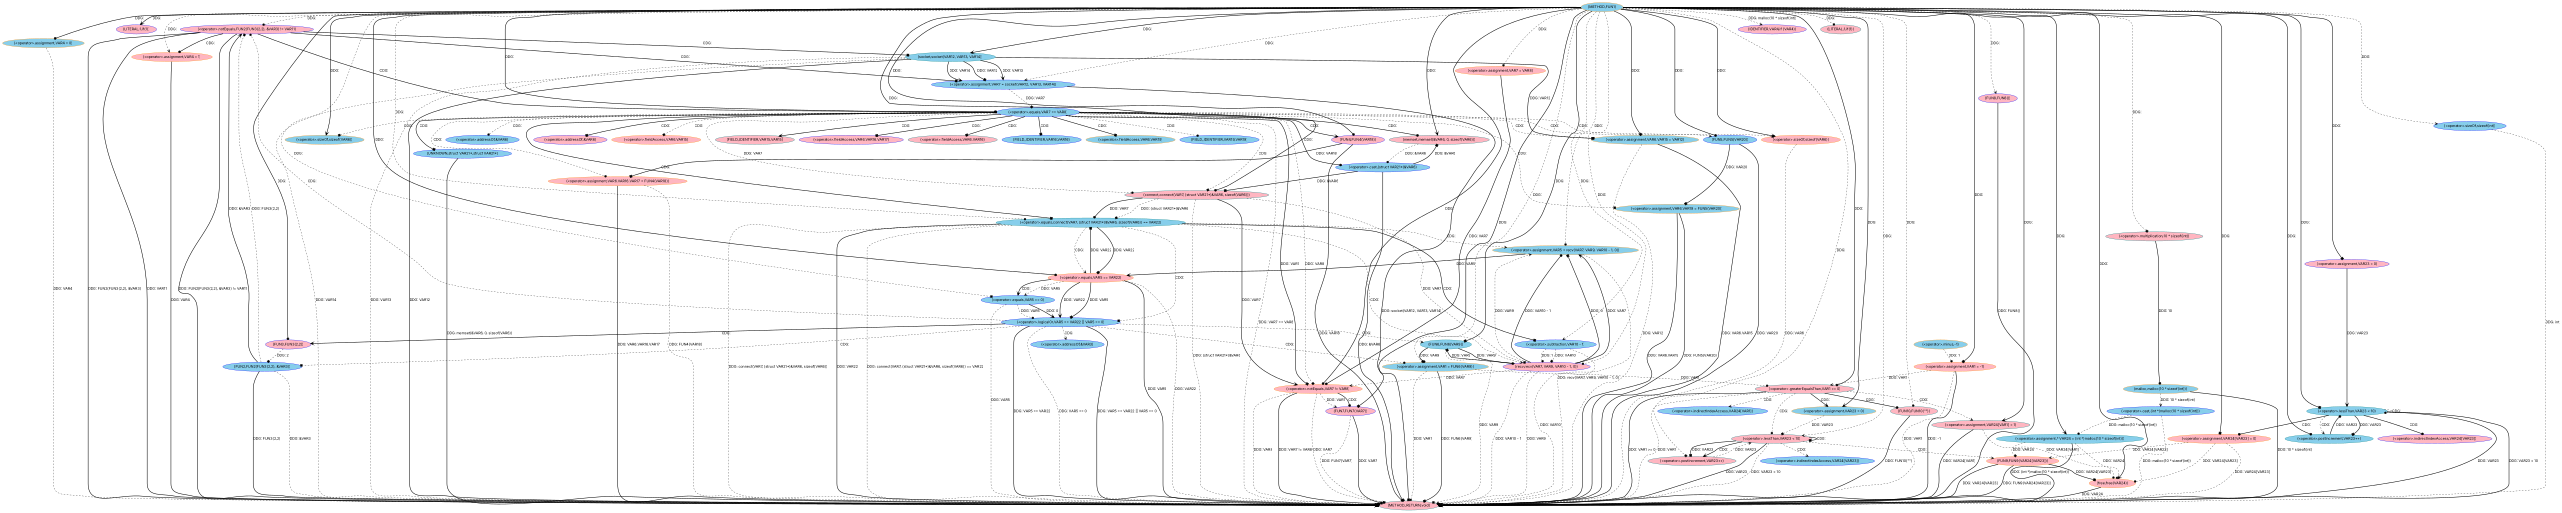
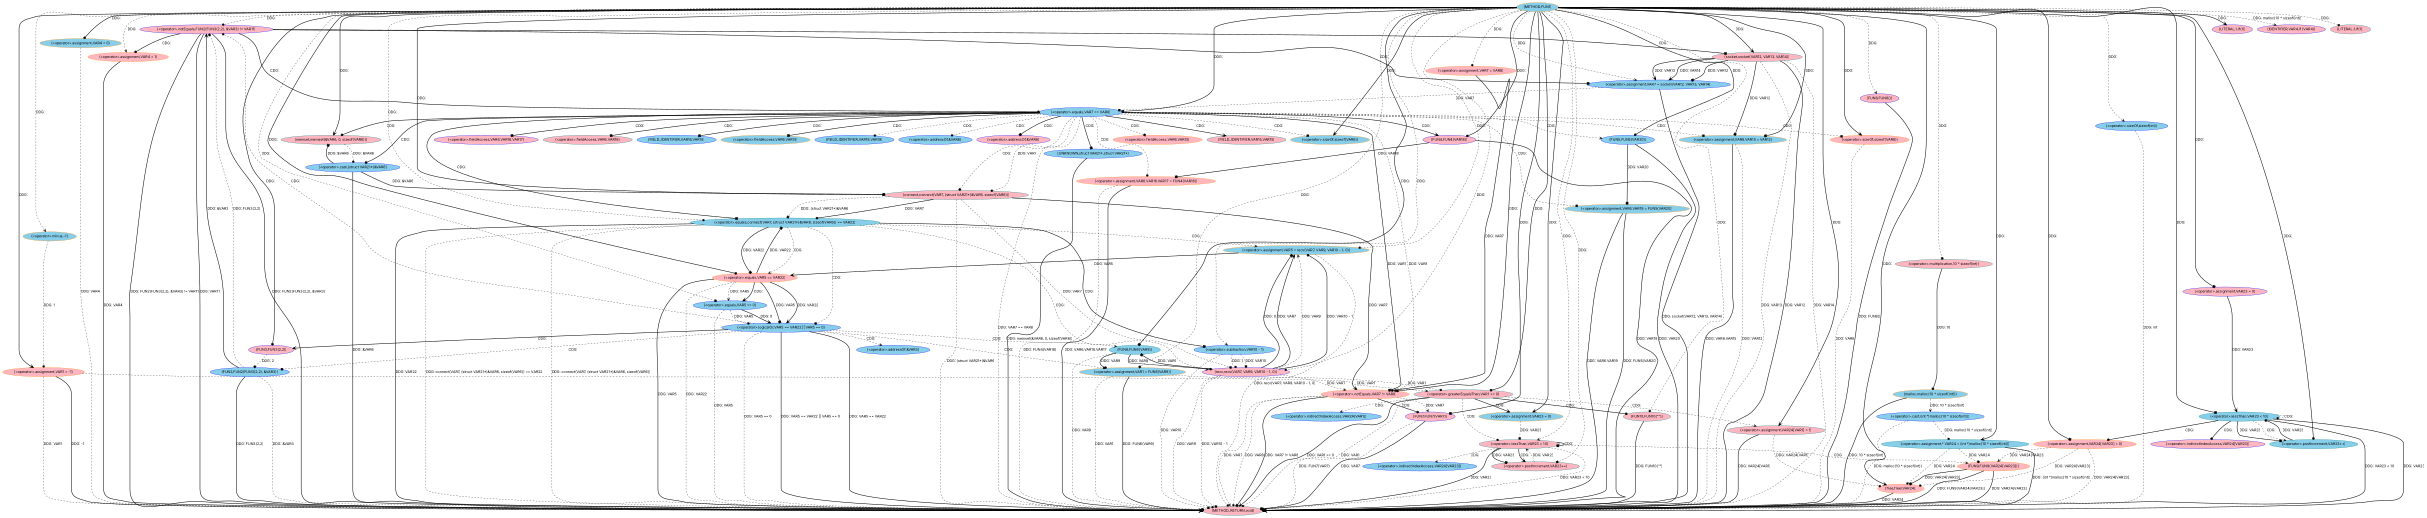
none -> (669, 10)
(1970, 17) -> (132, 14)
(950, 57) -> (1757, 57)
